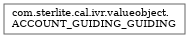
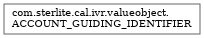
(94, 19) -> (102, 19)
